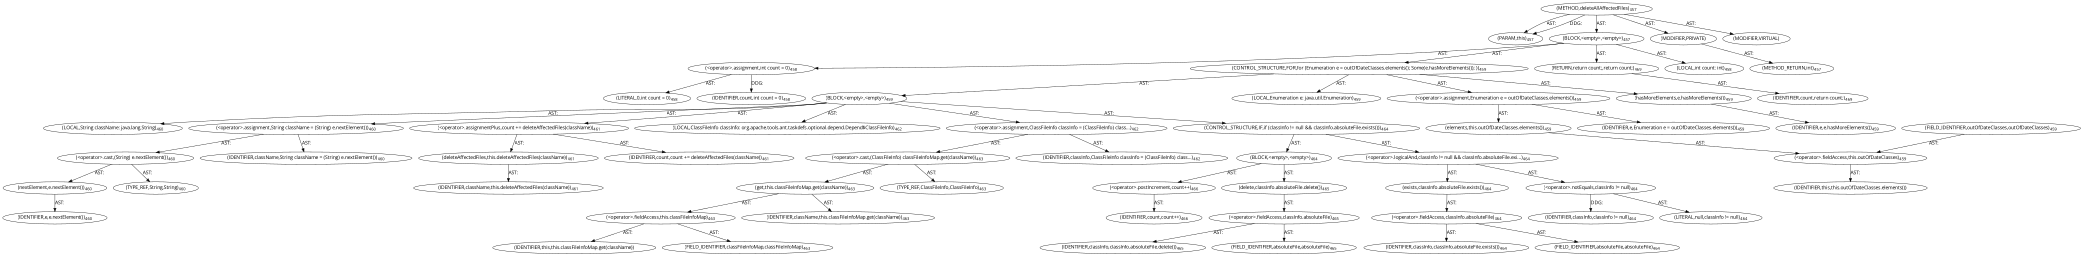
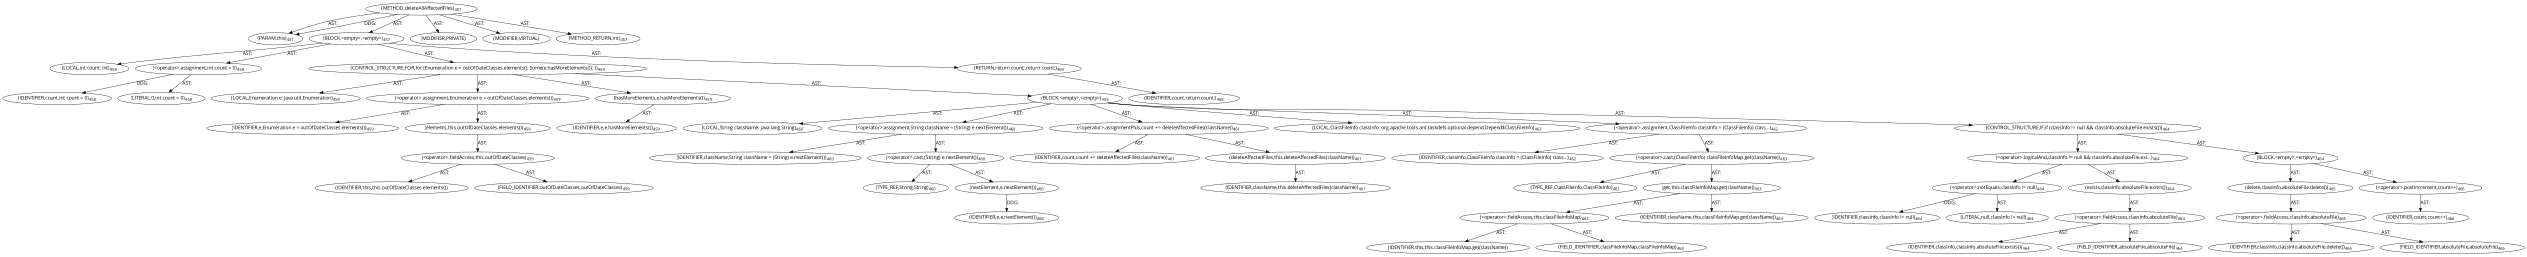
(1735, 53) -> (510, 24)
(1922, 143) -> (519, 172)
(60, 203) -> (1014, 203)
